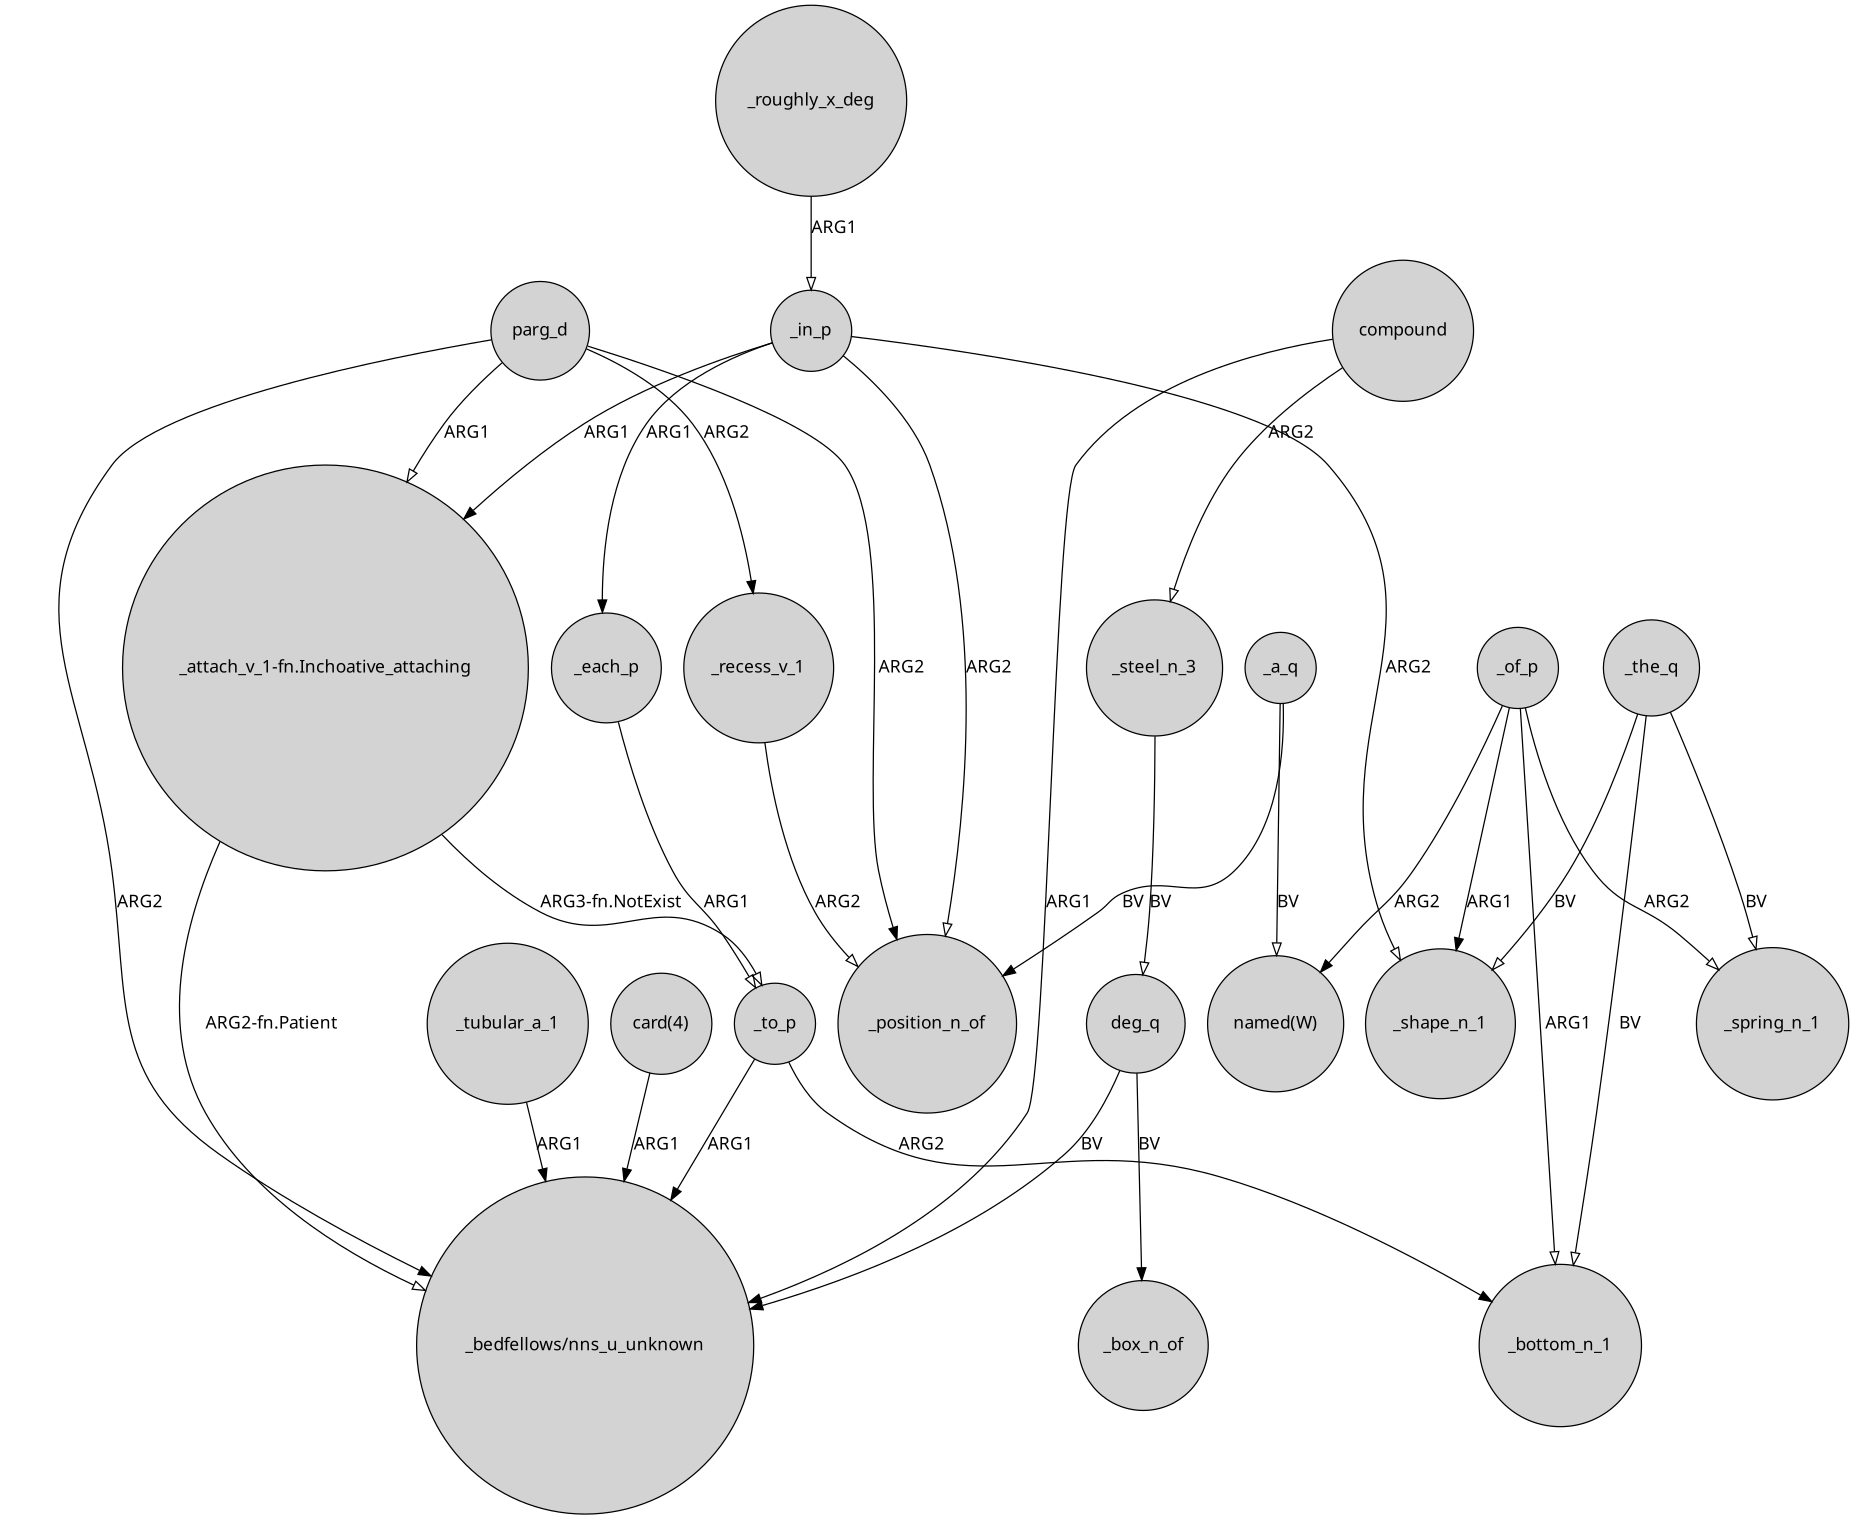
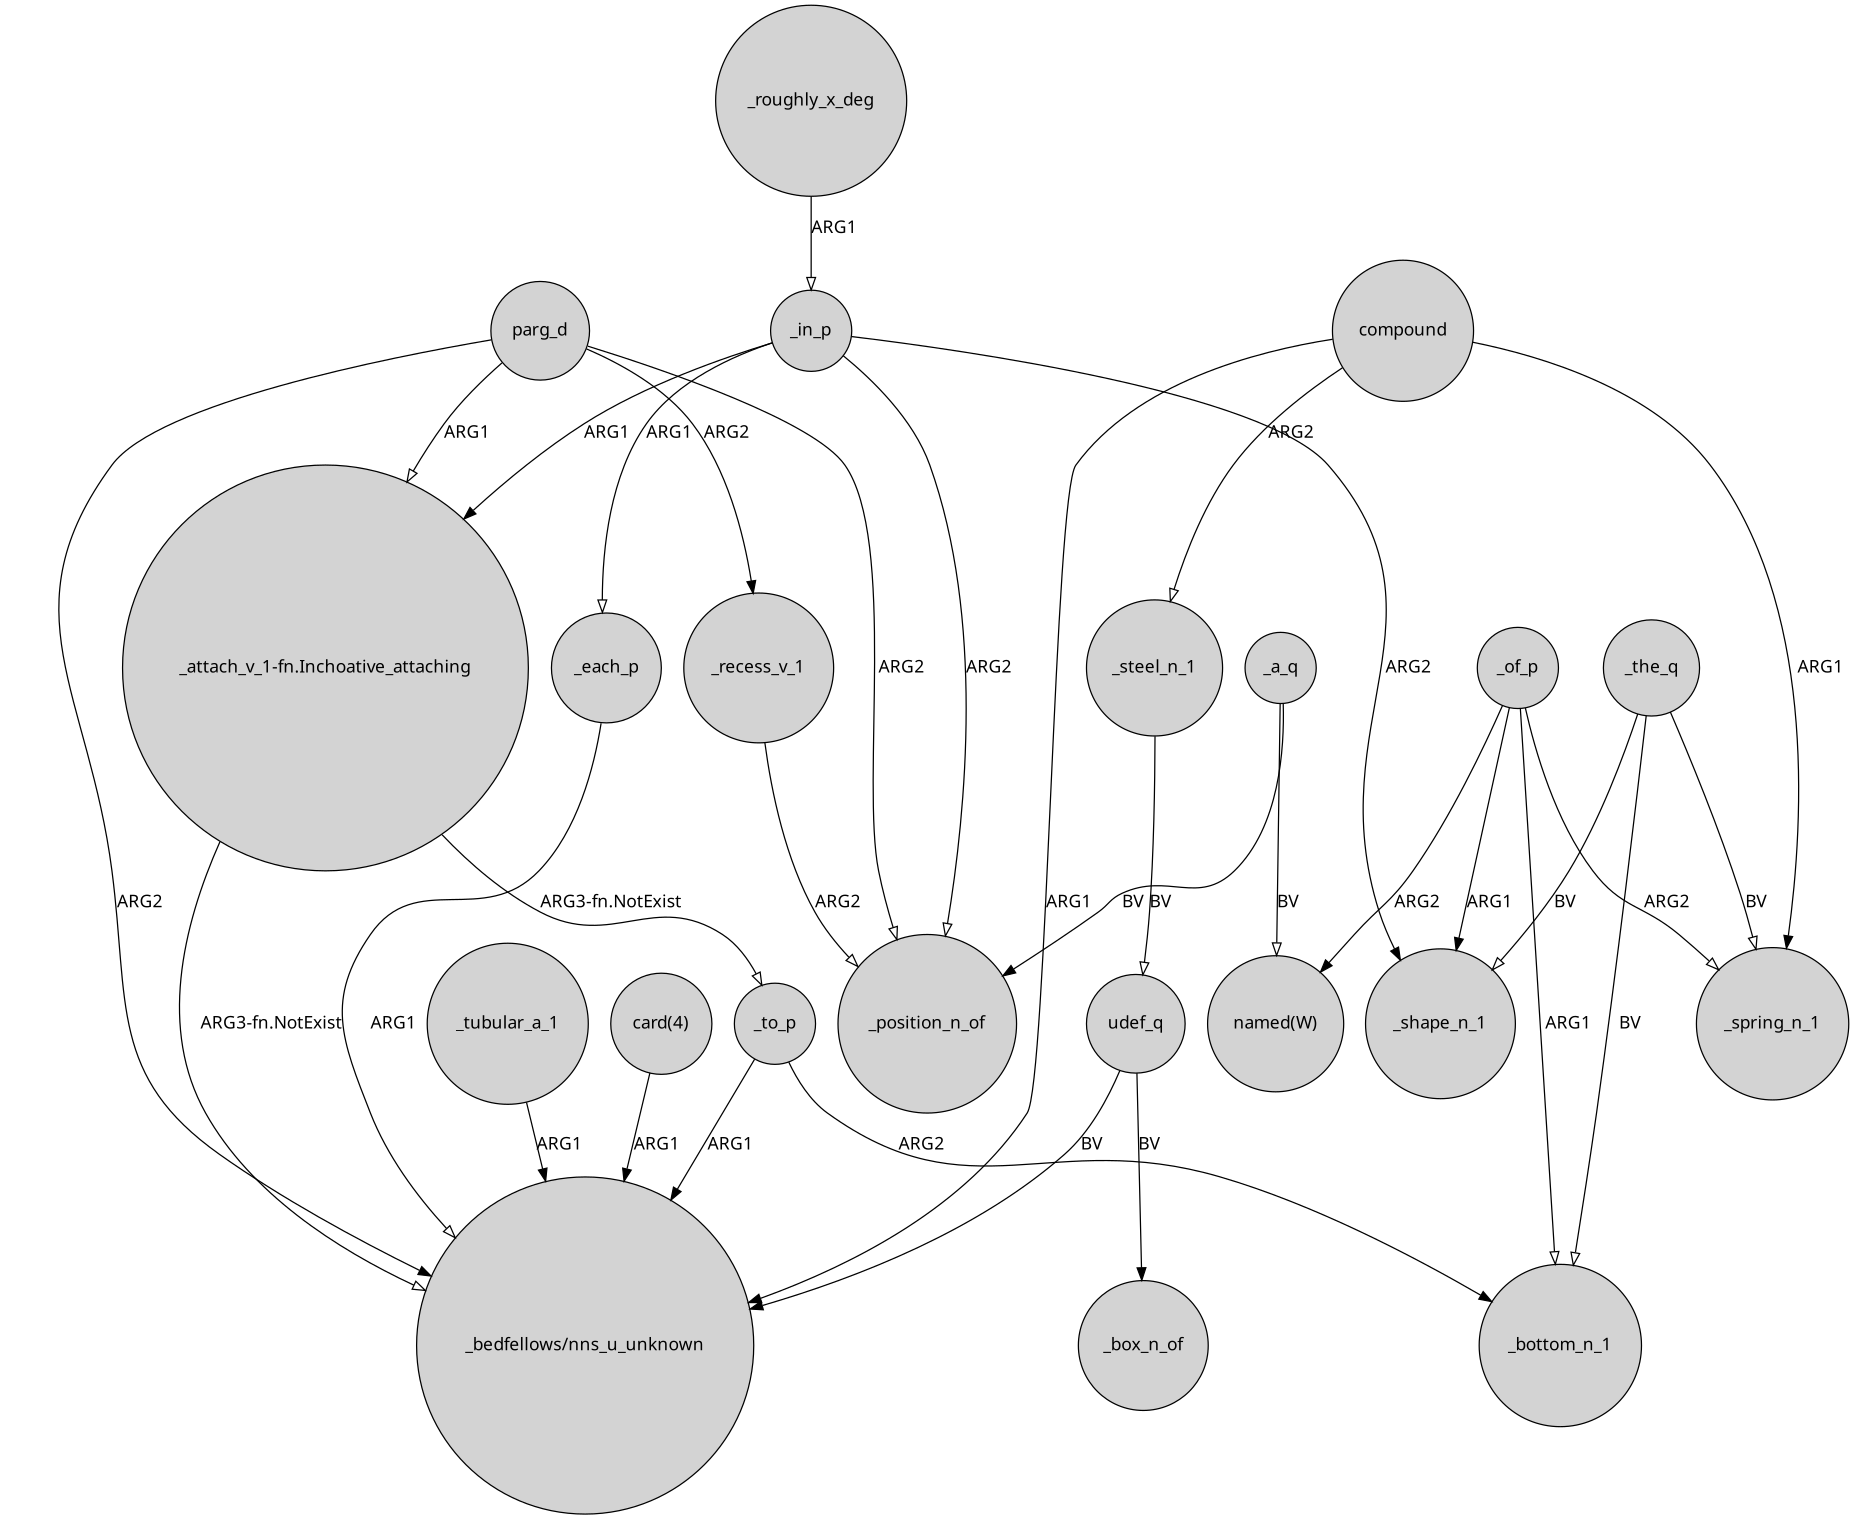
(638, 438) -> (638, 438)
(1330, 467) -> (1330, 467)
(870, 552) -> (870, 552)
none -> (1761, 560)
(1155, 668) -> (1155, 668)
(666, 858) -> (378, 927)
(272, 1024) -> (272, 1024)
(1136, 1024) -> (1136, 1024)
